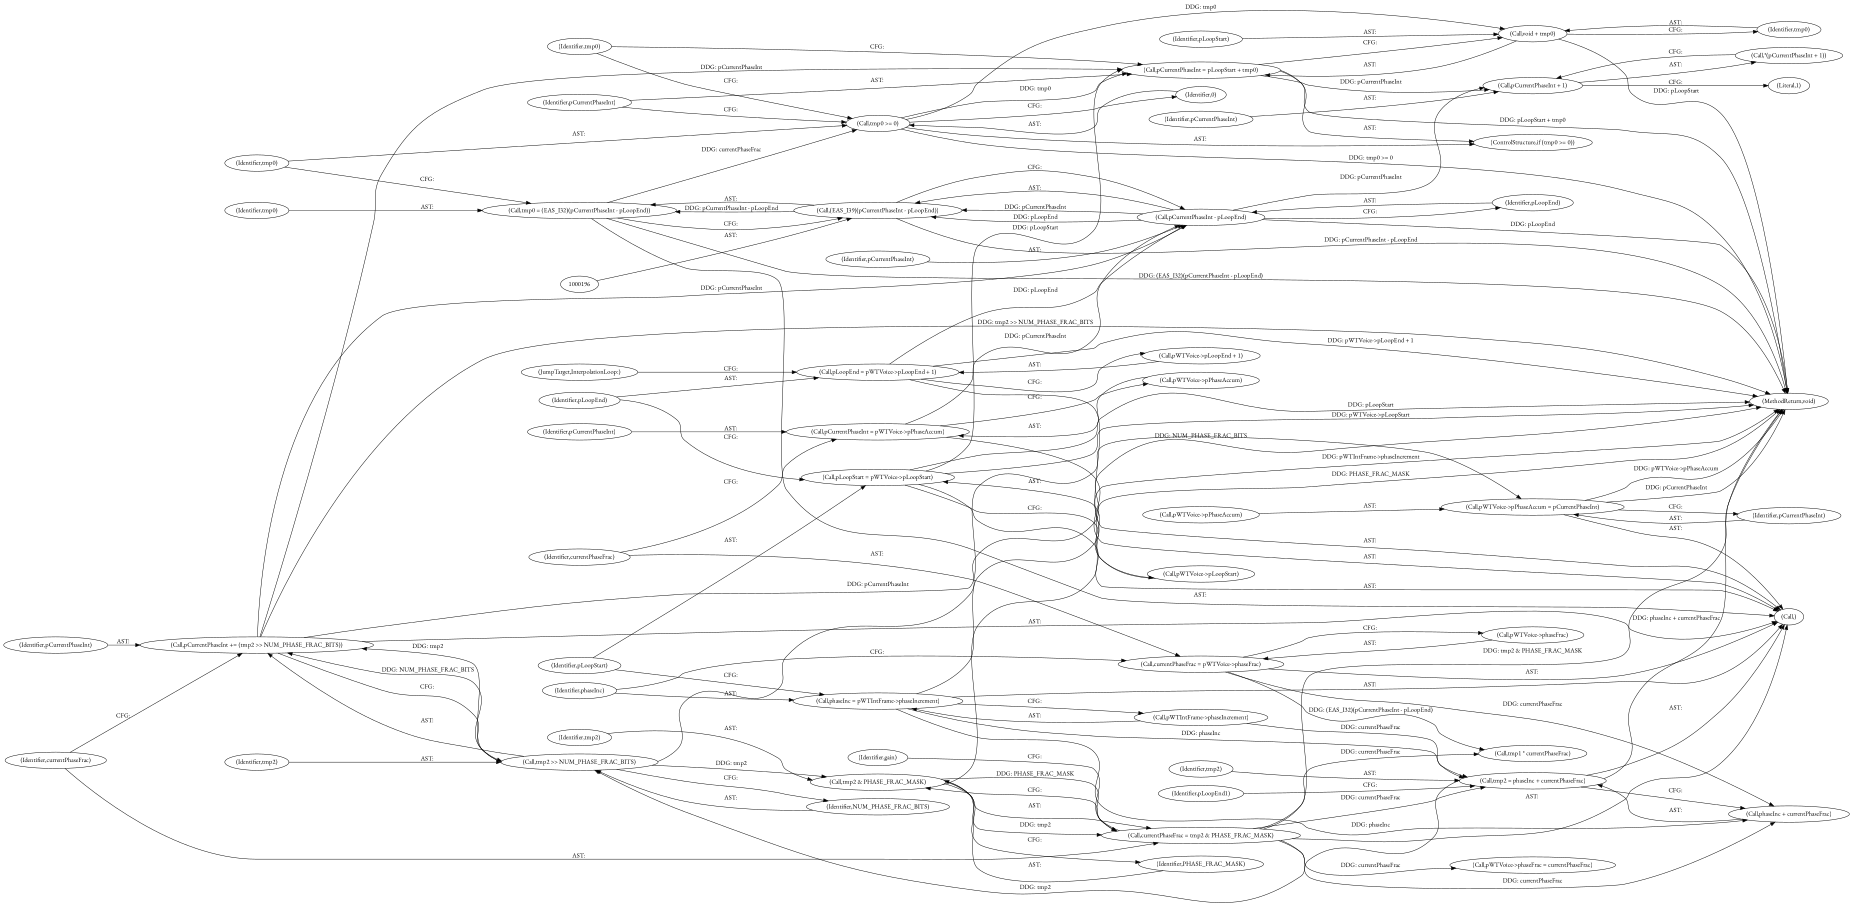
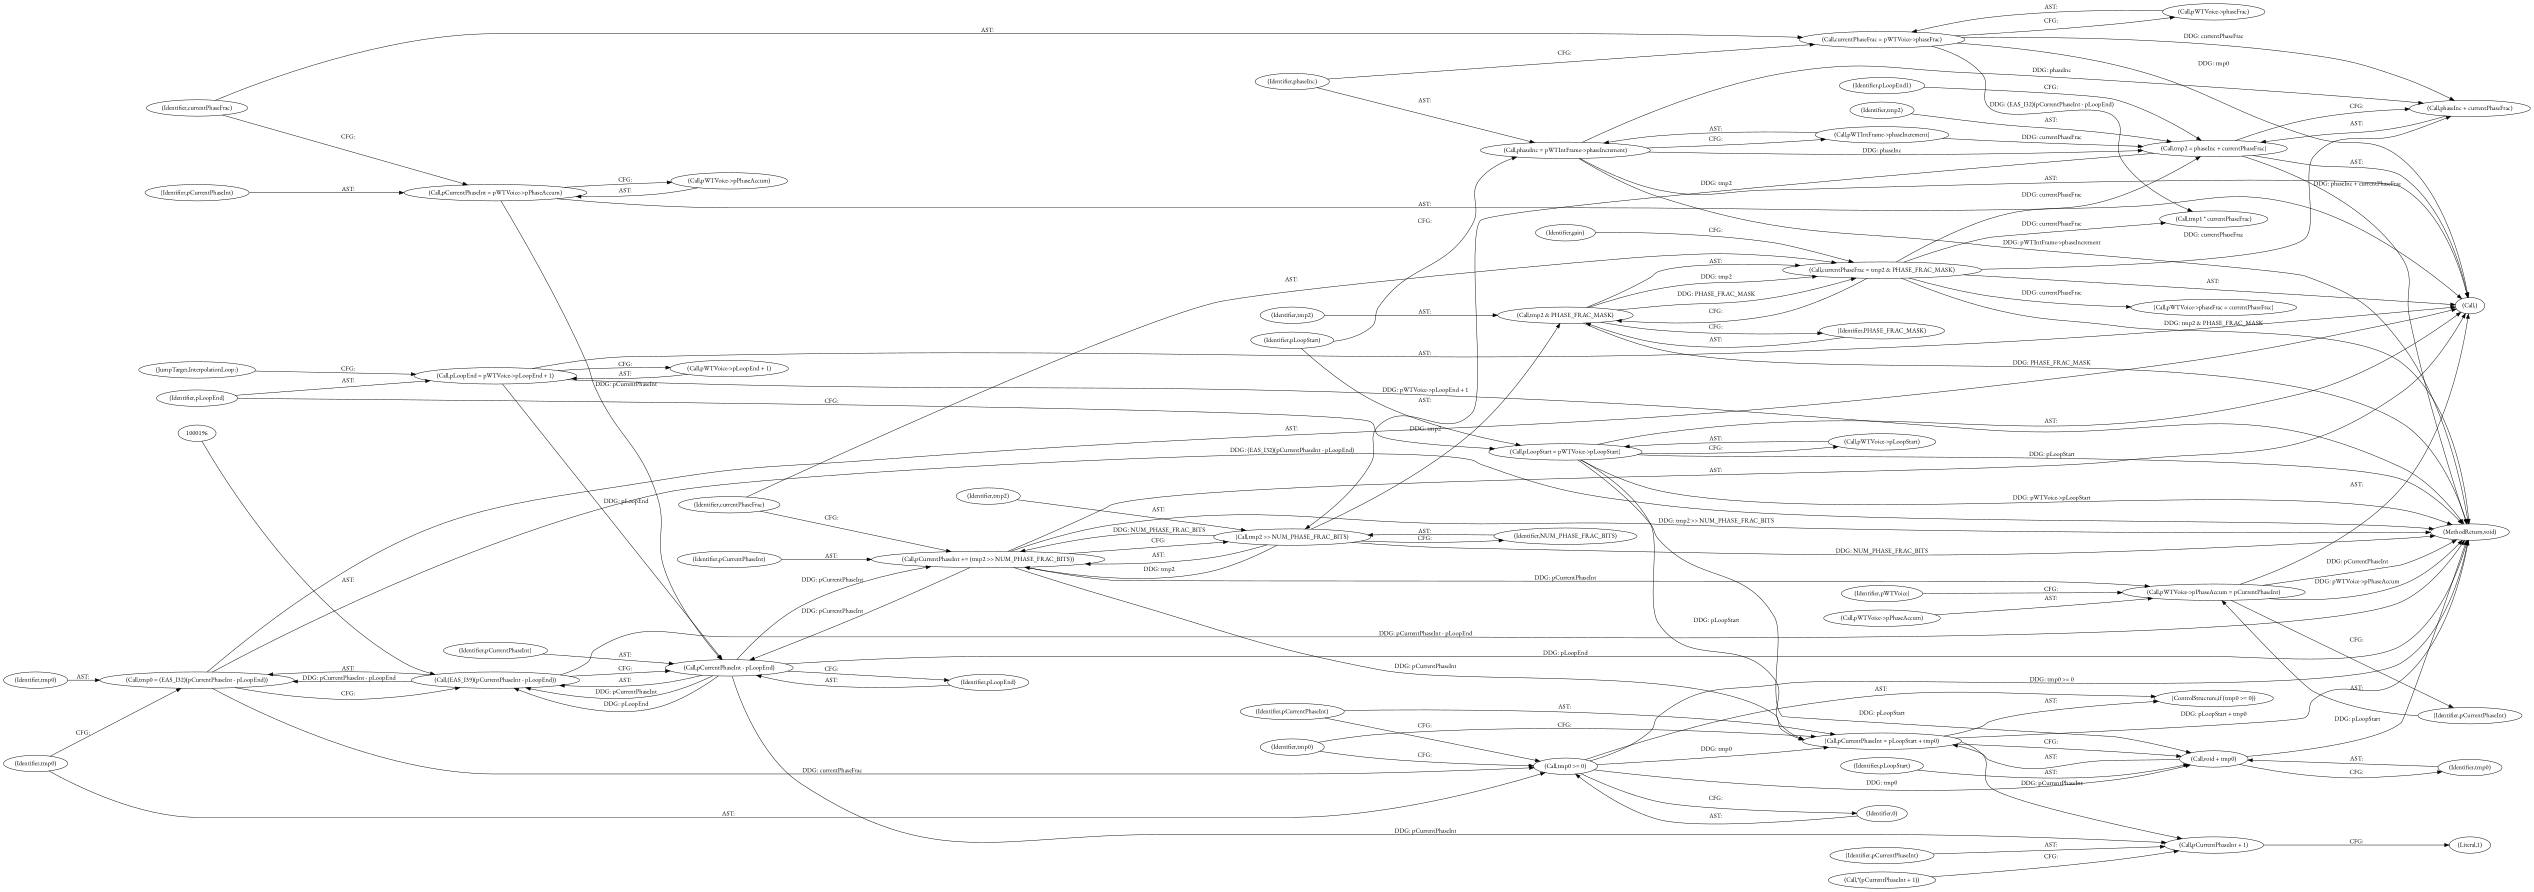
(1665, 75) -> none
none -> (1882, 594)
none -> (823, 596)
(1533, 672) -> (2214, 64)
none -> (1806, 718)
